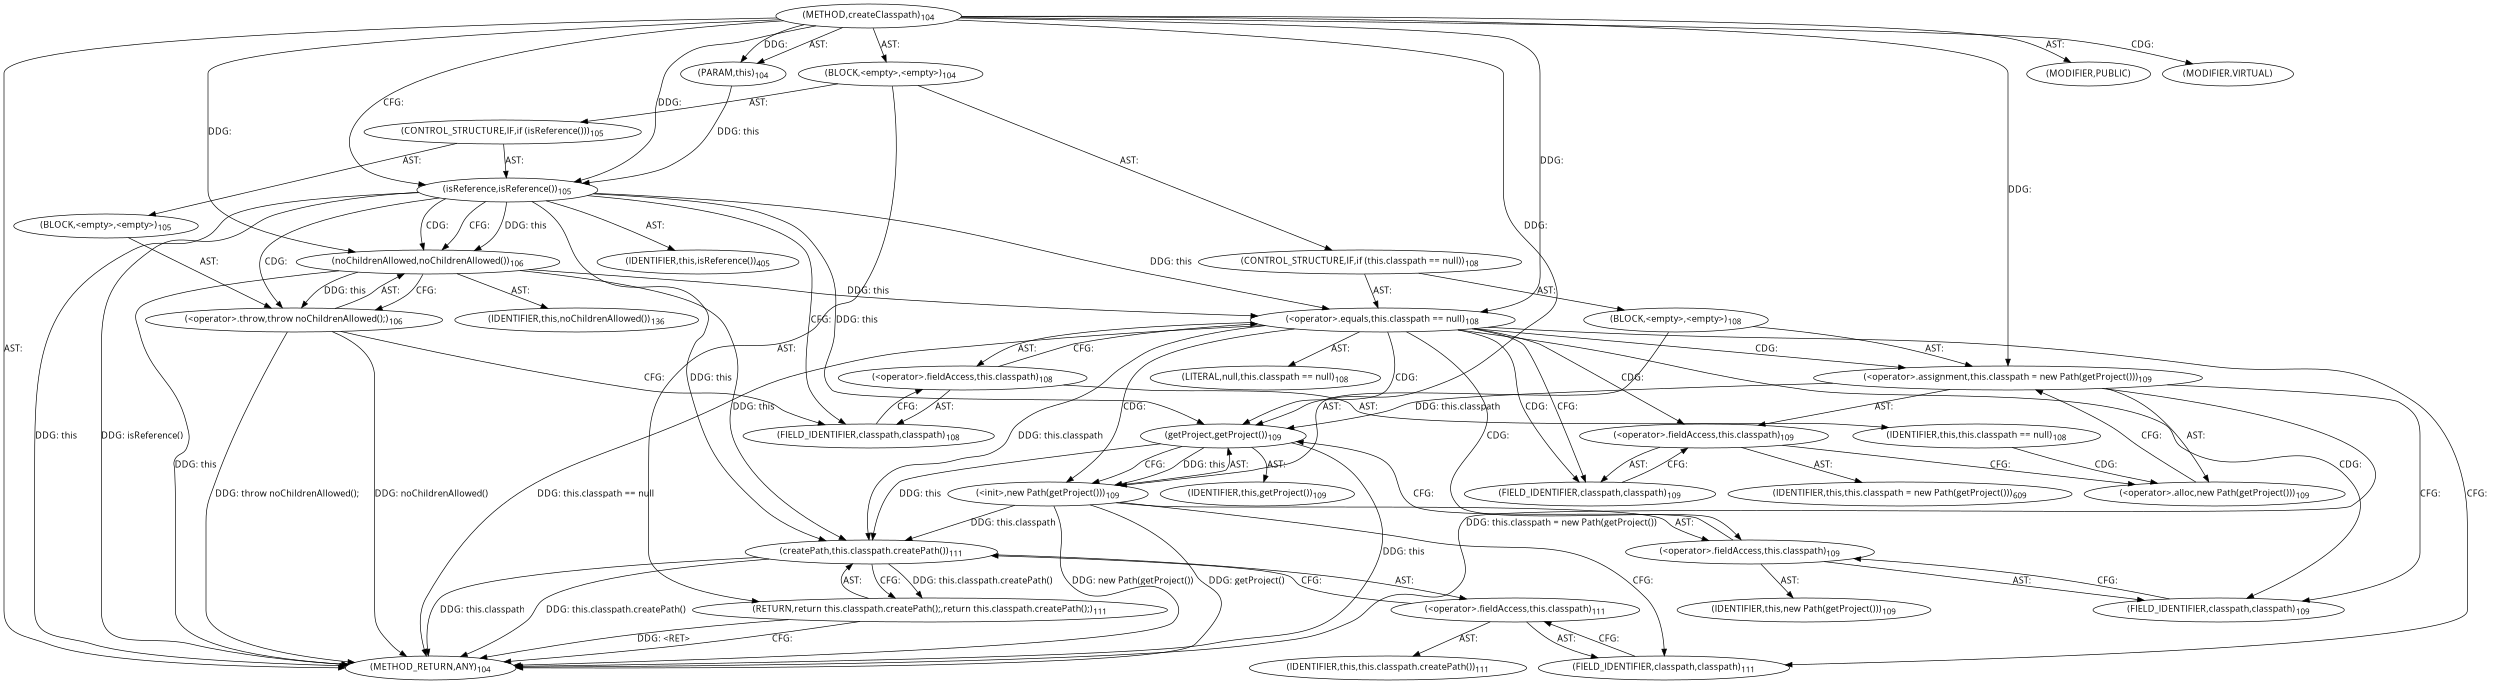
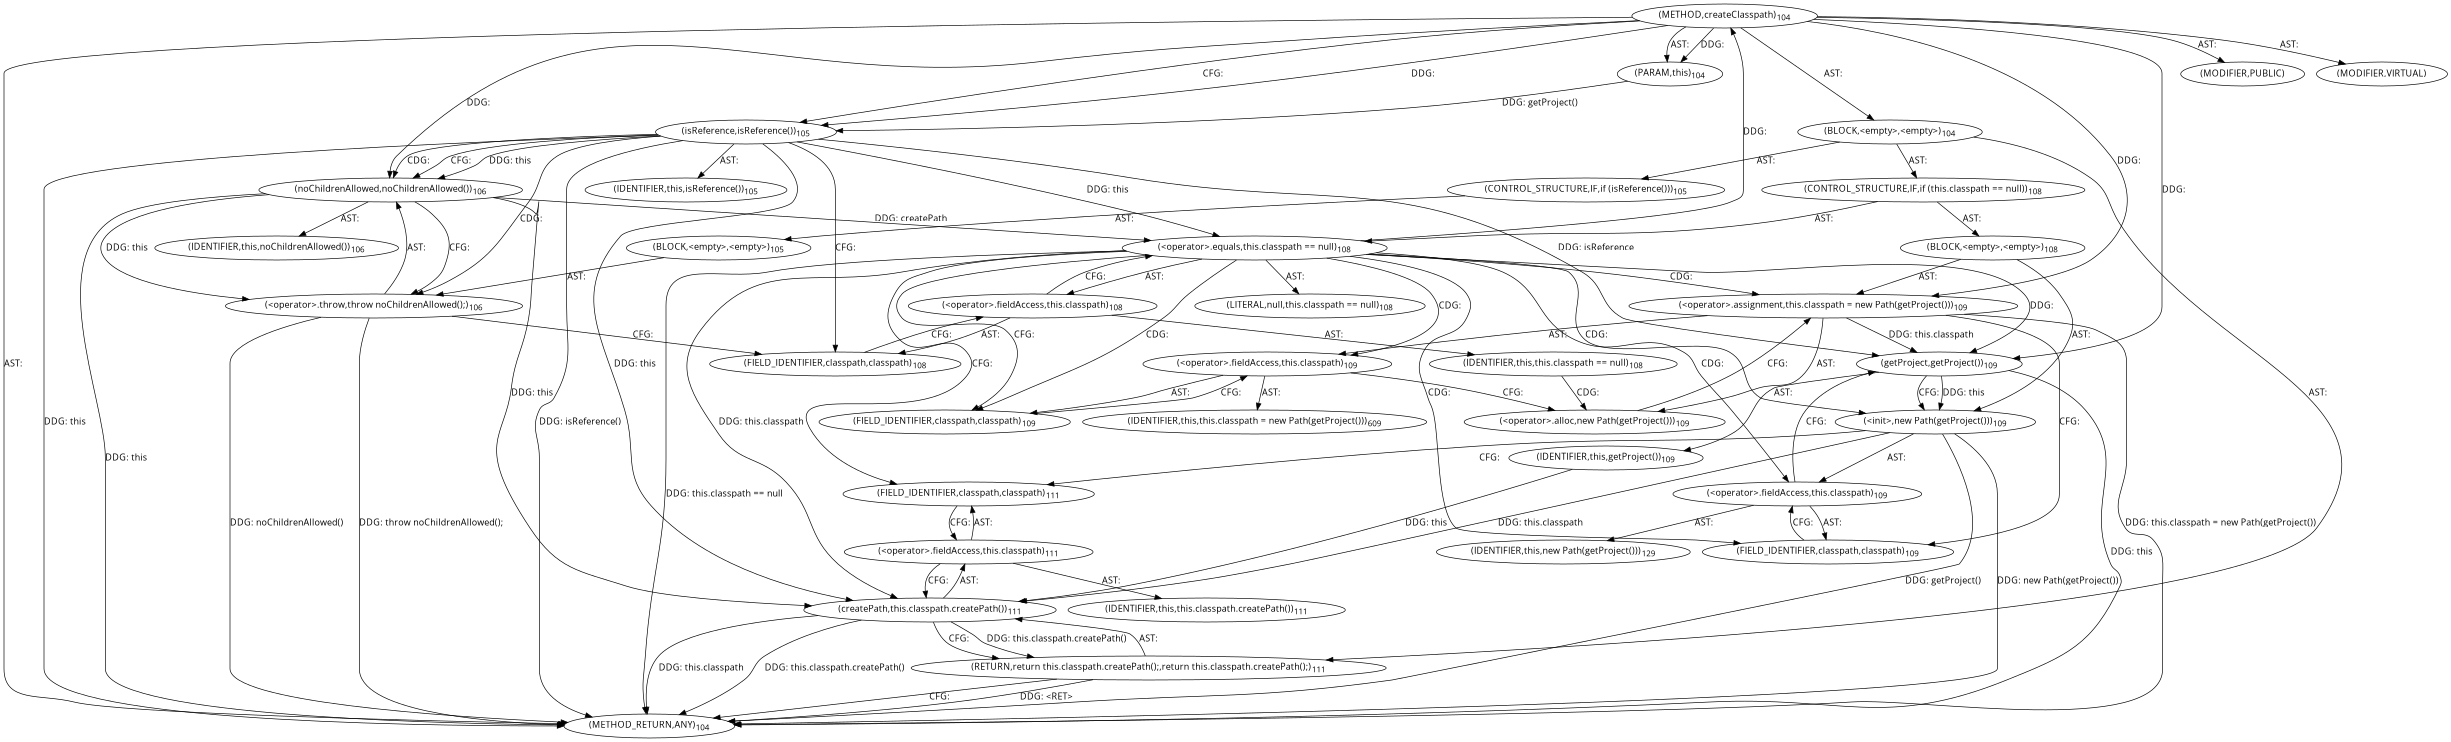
(1396, 30) -> (1634, 218)
(2144, 45) -> (2291, 45)
(739, 132) -> (1540, 103)
(505, 158) -> none
(763, 261) -> (751, 189)
(869, 291) -> (911, 219)
(658, 319) -> (358, 247)
(857, 320) -> (1596, 248)
(1408, 378) -> (2043, 306)
(1000, 464) -> (1301, 546)
(1180, 478) -> none
(1889, 609) -> (1649, 551)
